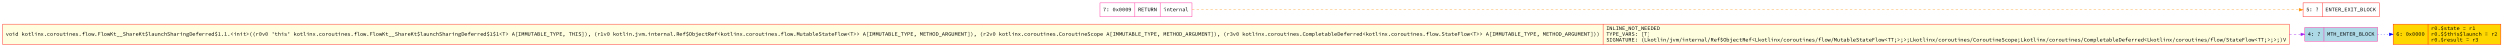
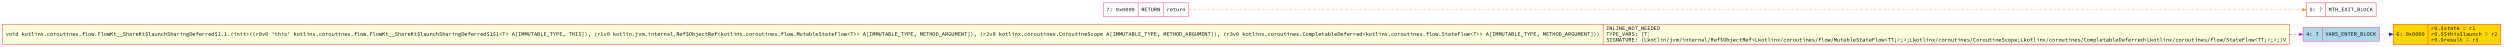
(1176, 10) -> (1176, 10)
(2351, 10) -> (2351, 10)
(2351, 34) -> (2351, 34)
